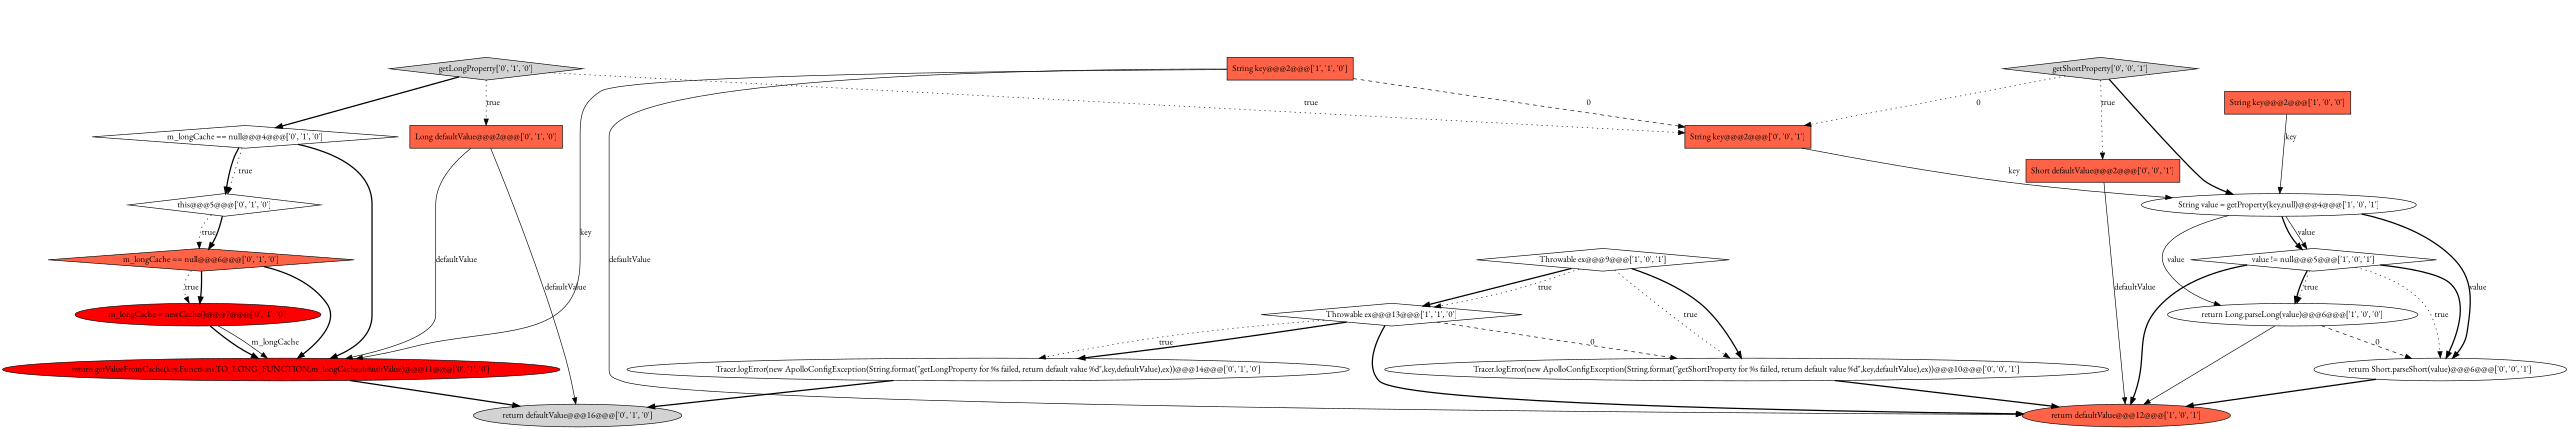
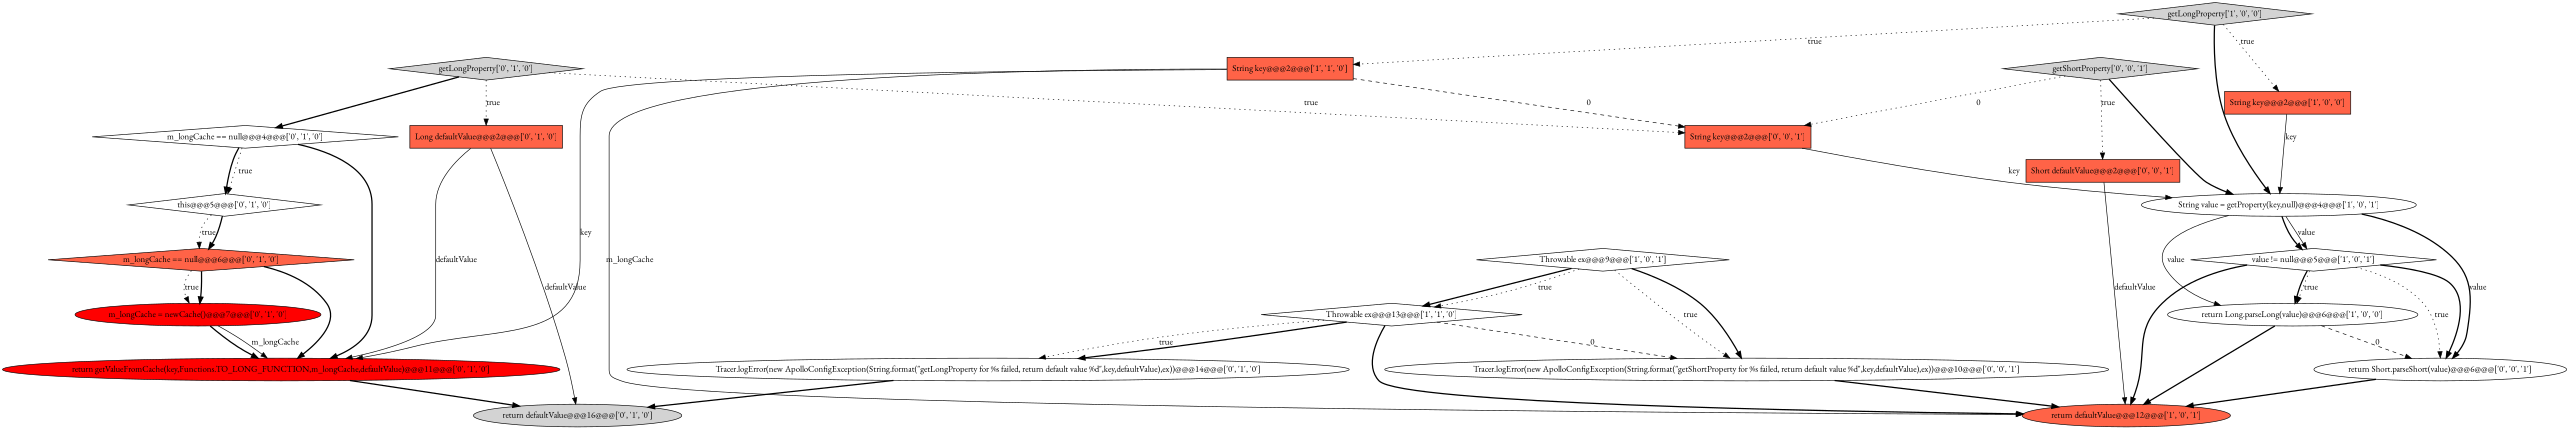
none -> (2215, 14)
(630, 260) -> (630, 260)
(2212, 363) -> (2212, 363)
